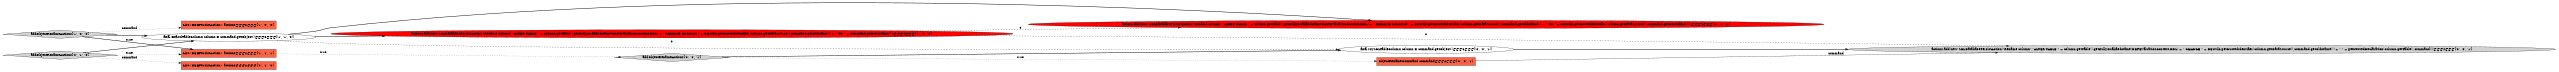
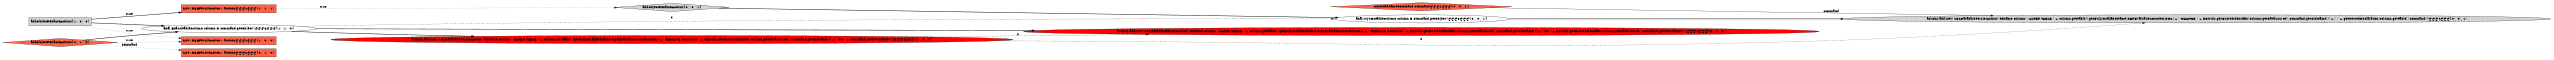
(130, 29) -> (130, 31)
(60, 34) -> (60, 22)
(60, 55) -> (60, 43)
(148, 55) -> (148, 42)
(1050, 59) -> none
(1426, 61) -> (1421, 7)
